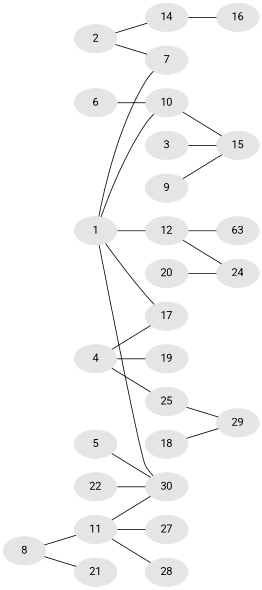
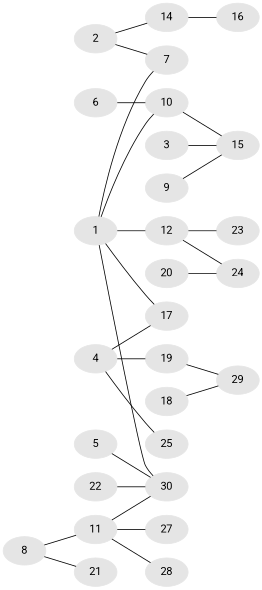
(238, 231) -> (238, 231)
(202, 412) -> (202, 369)
